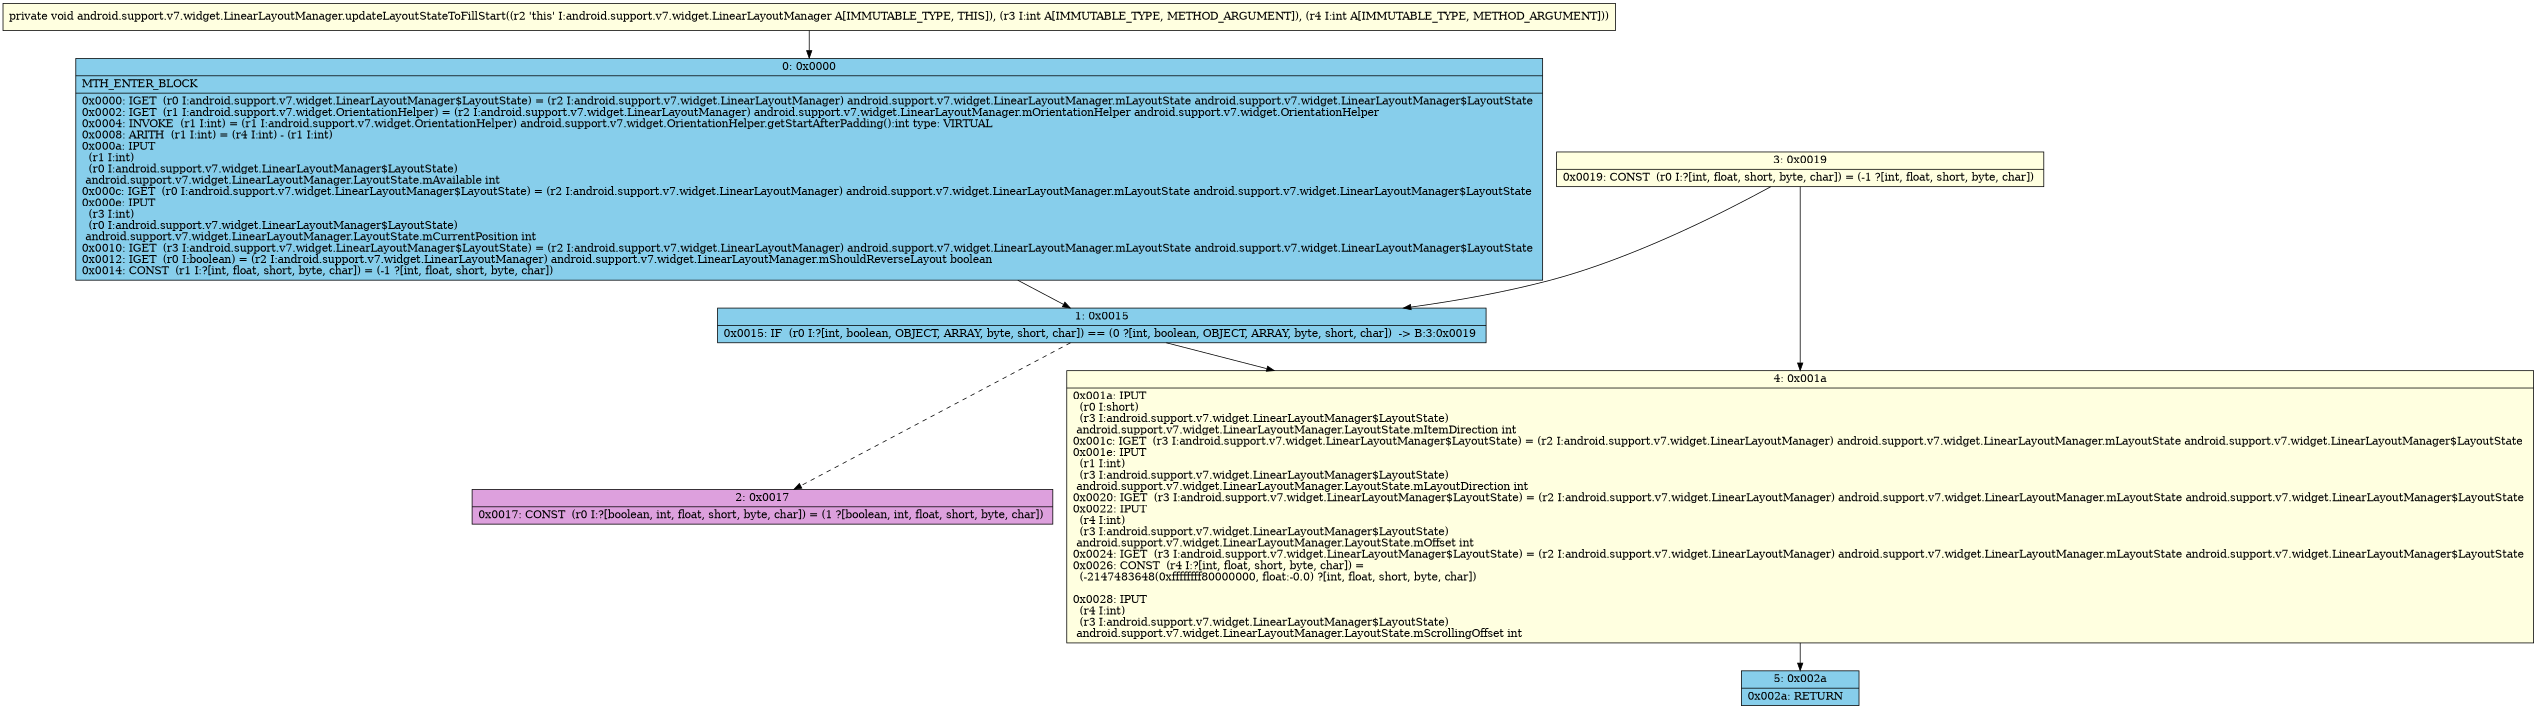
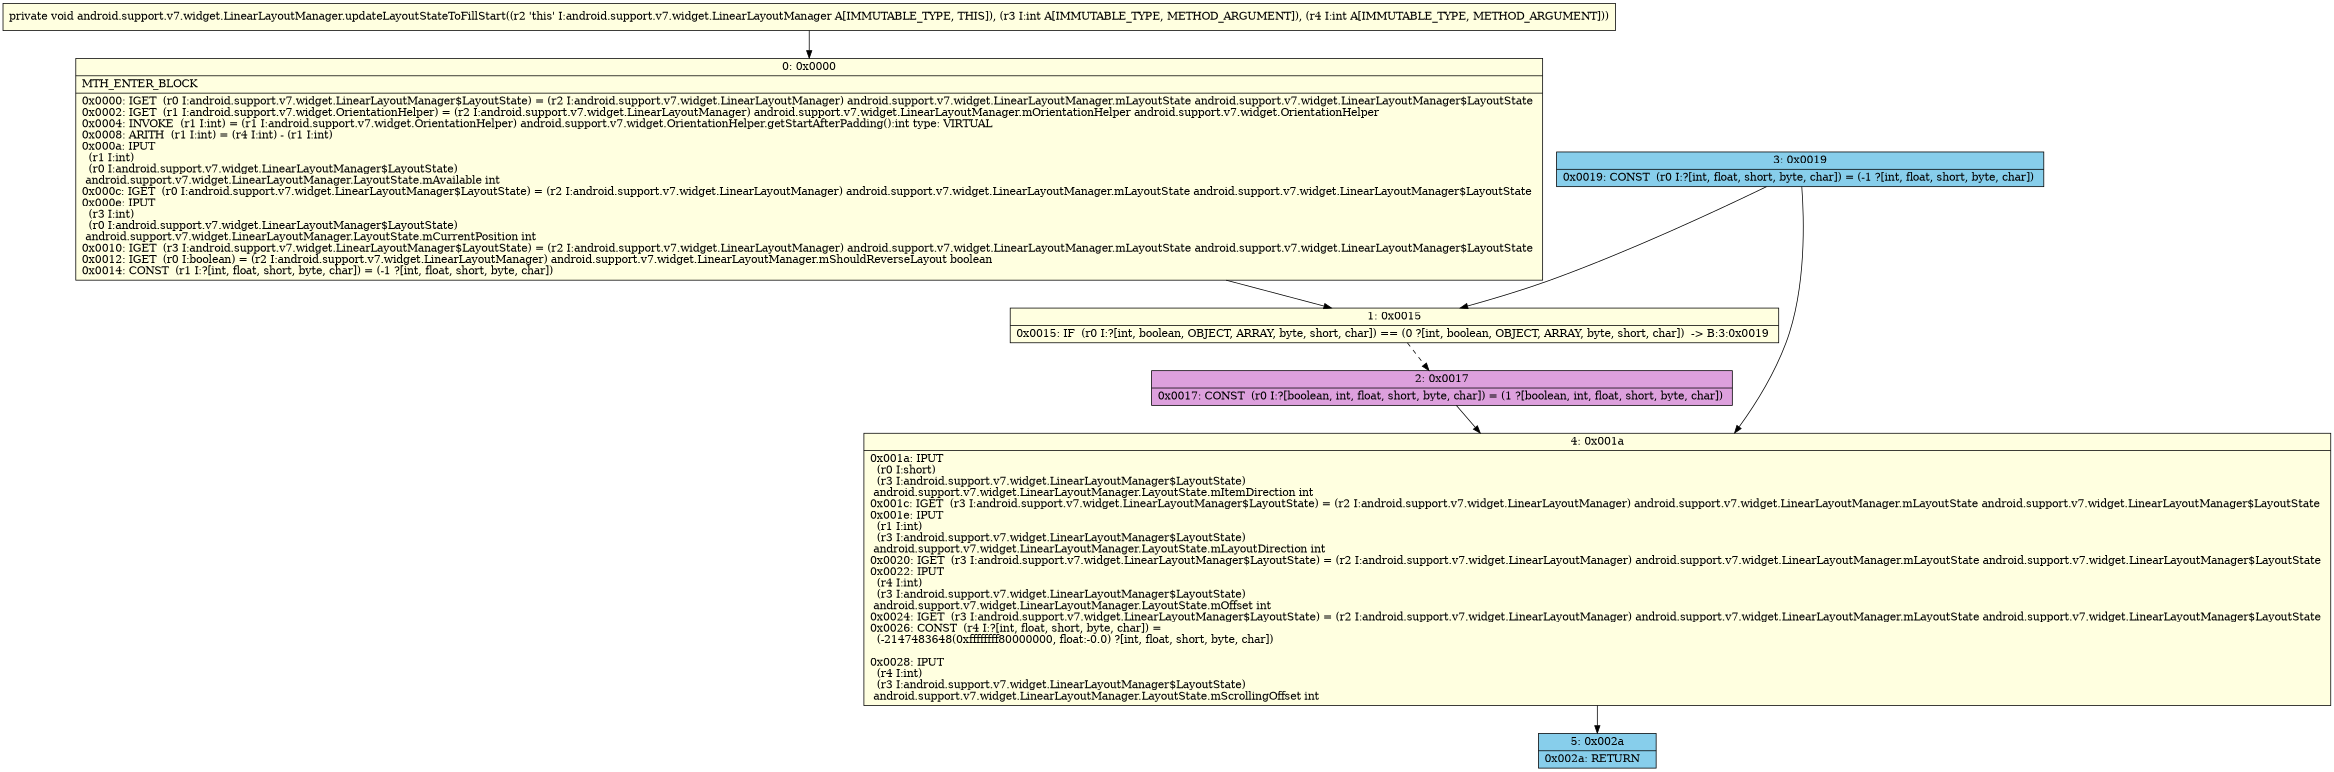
(809, 169) -> (809, 169)
(1800, 169) -> (1800, 169)
(1102, 325) -> (1394, 325)
(1217, 356) -> (1466, 416)
